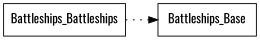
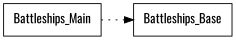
(65, 20) -> (52, 20)
